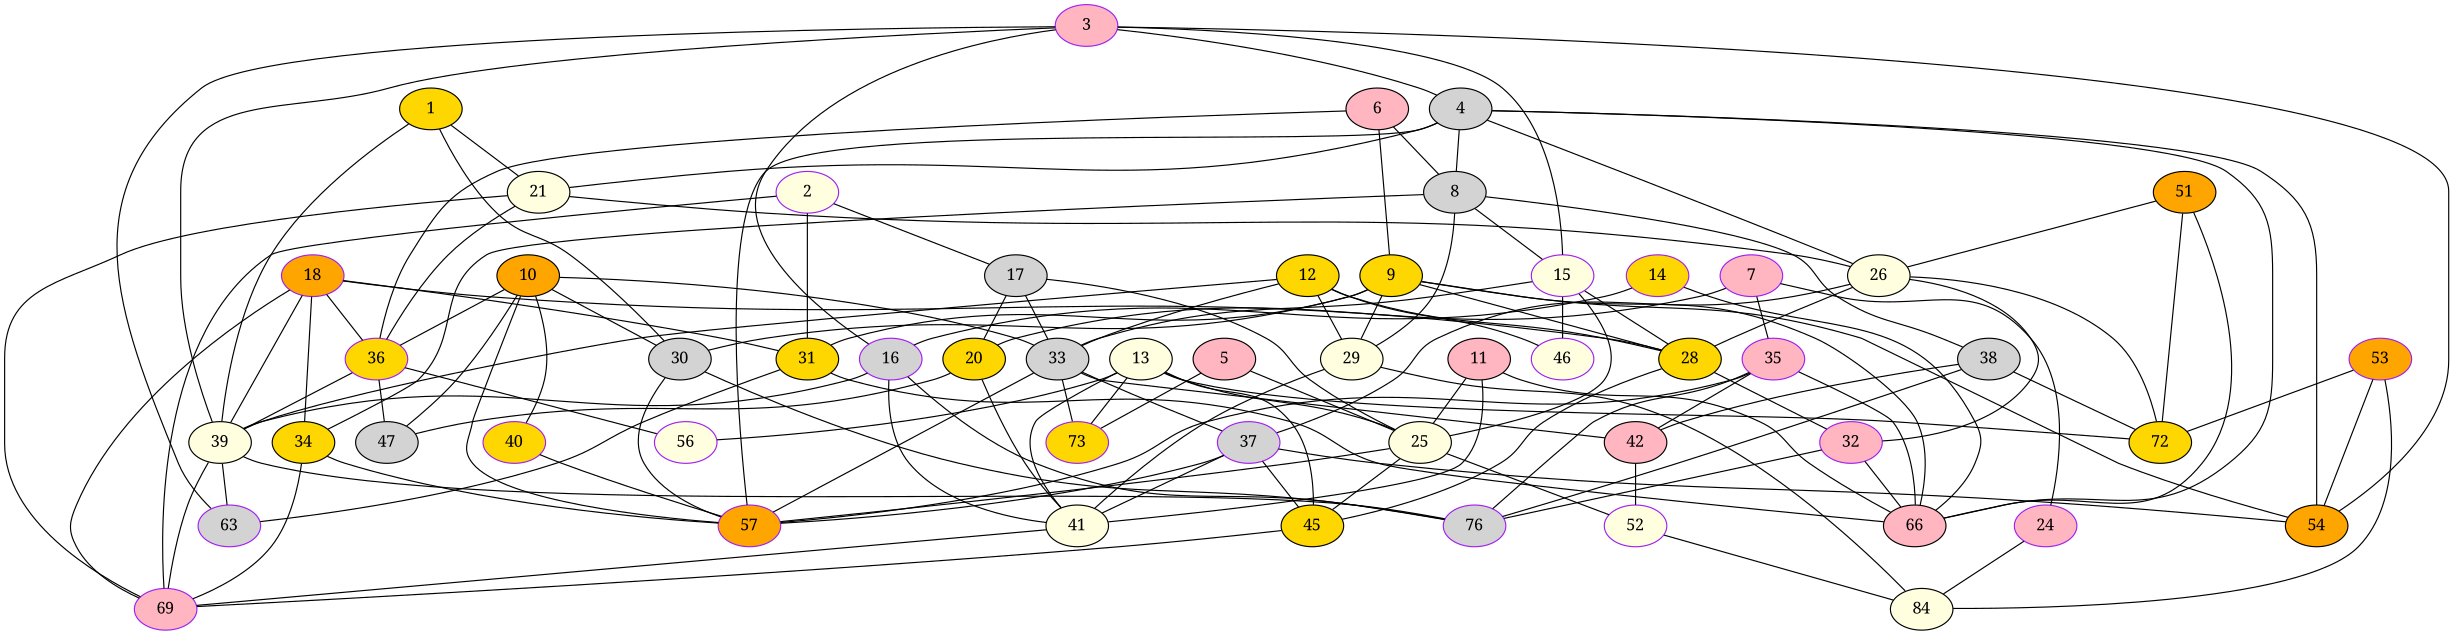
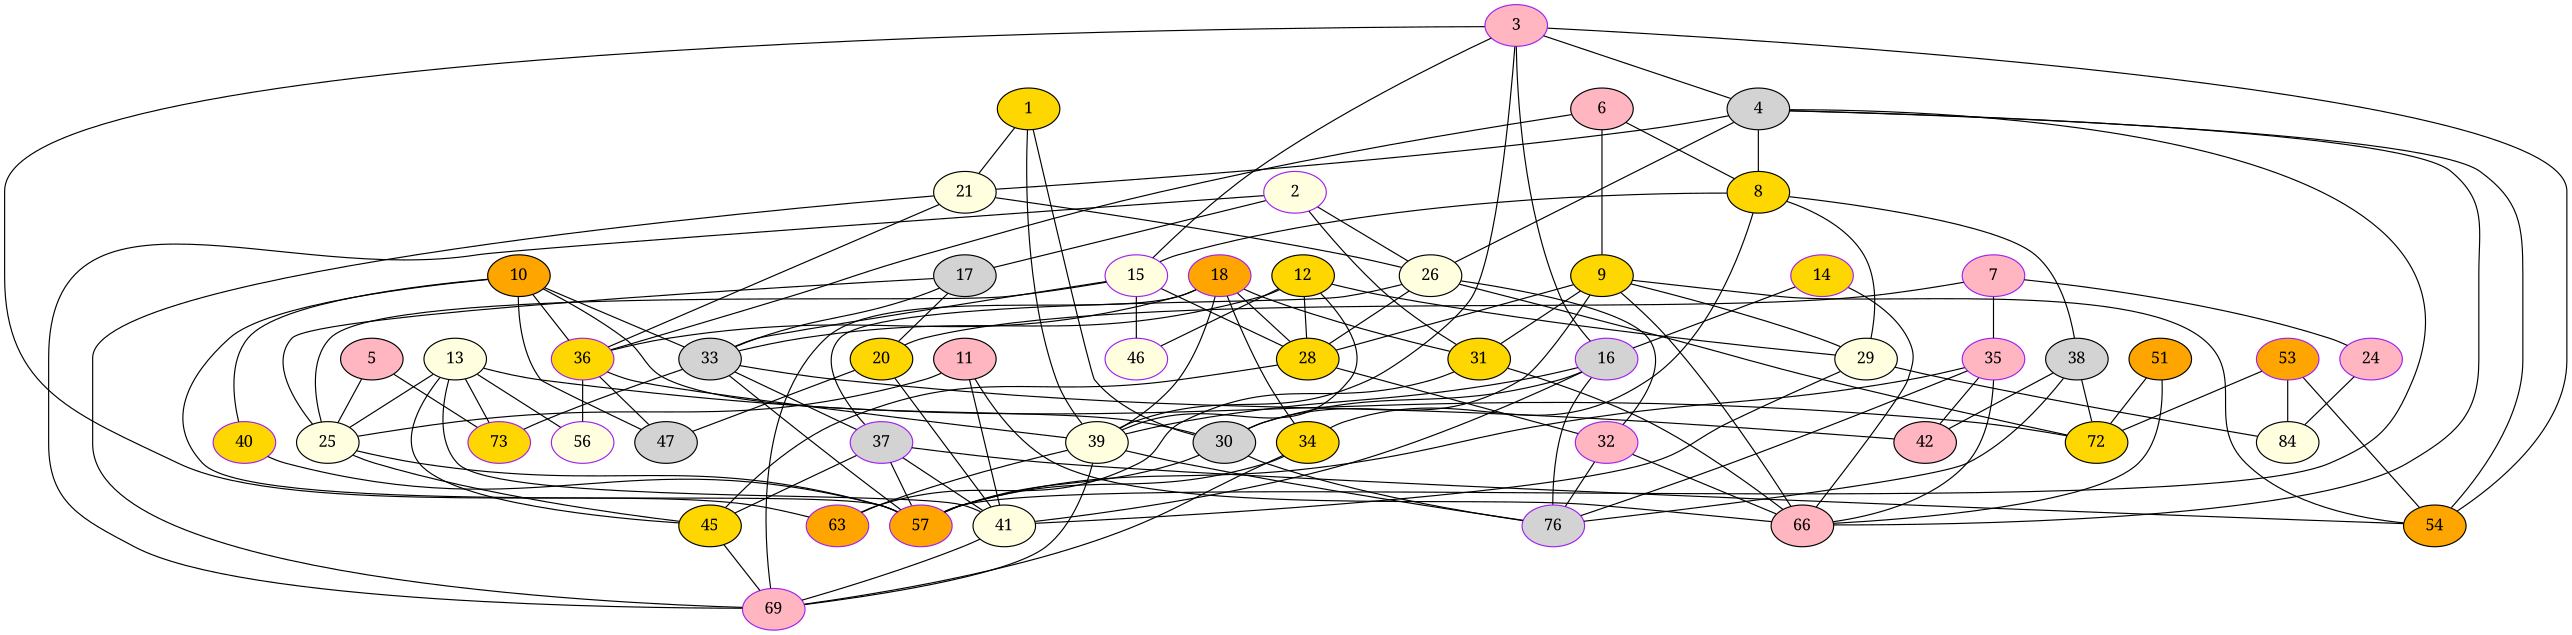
(1455, 192) -> (1758, 192)
(2032, 234) -> (1363, 234)
none -> (1415, 400)
(229, 526) -> (837, 526)
(1636, 526) -> none
